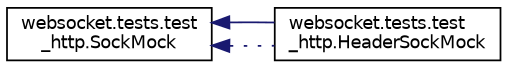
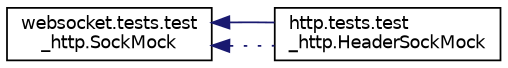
(388, 34) -> (388, 34)
